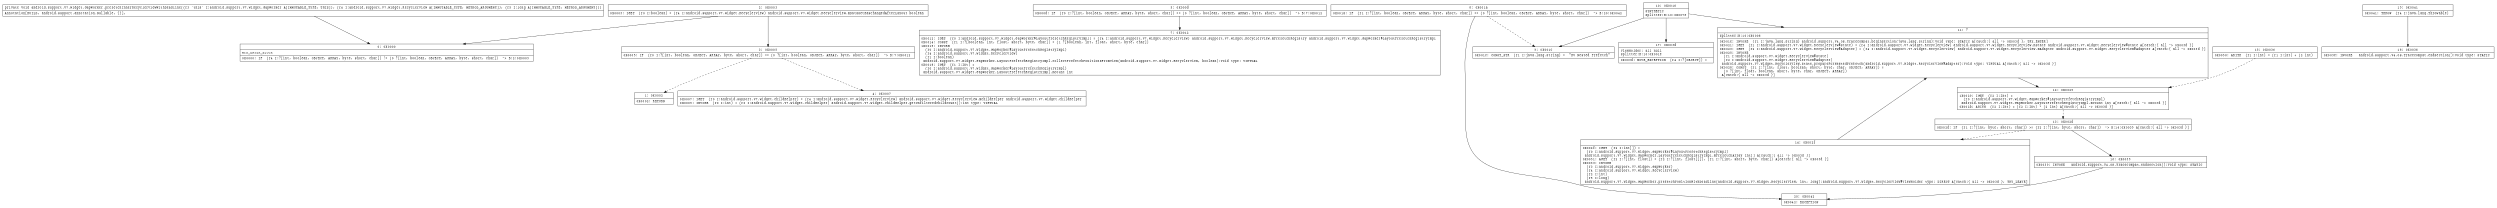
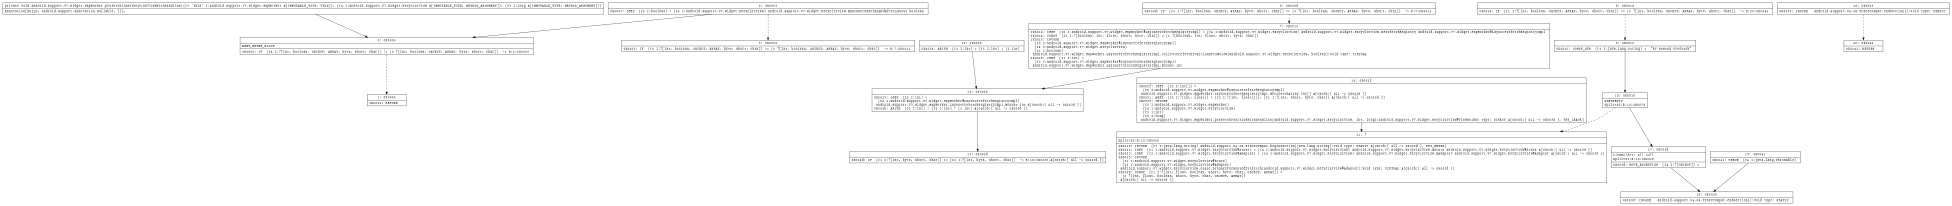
(1735, 20) -> (1590, 122)
(1180, 22) -> (1289, 18)
(768, 30) -> (768, 26)
(1603, 32) -> (1625, 71)
(257, 52) -> (259, 46)
(708, 74) -> (387, 73)
(2215, 77) -> (974, 69)
(2027, 82) -> (1102, 78)
(1987, 96) -> (902, 97)
(882, 98) -> none
(2063, 113) -> (978, 130)
(1994, 135) -> none
(2091, 143) -> none
(1554, 179) -> none
none -> (1685, 179)
(1967, 192) -> (1863, 26)
(1804, 202) -> (1863, 49)
